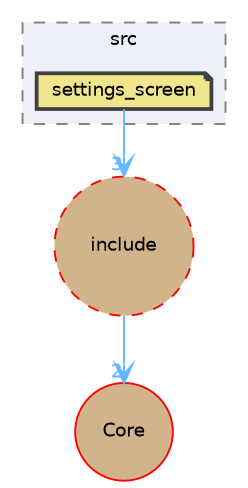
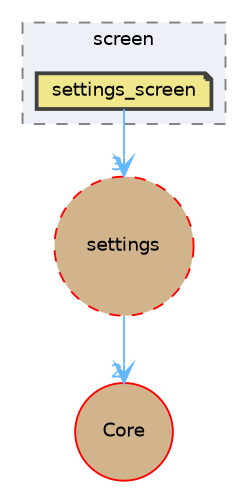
(124, 40) -> (124, 40)
(124, 246) -> (124, 246)
